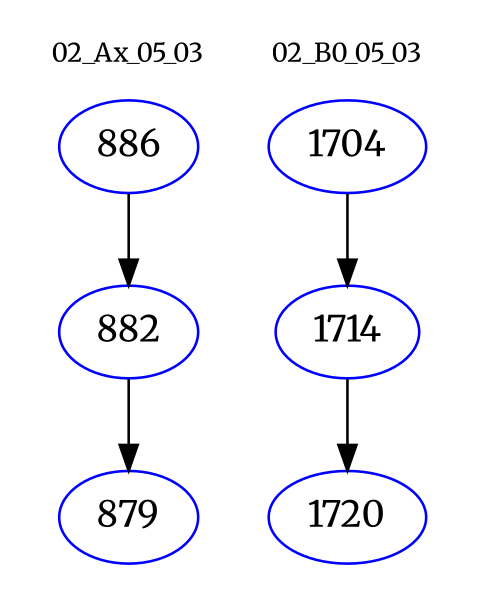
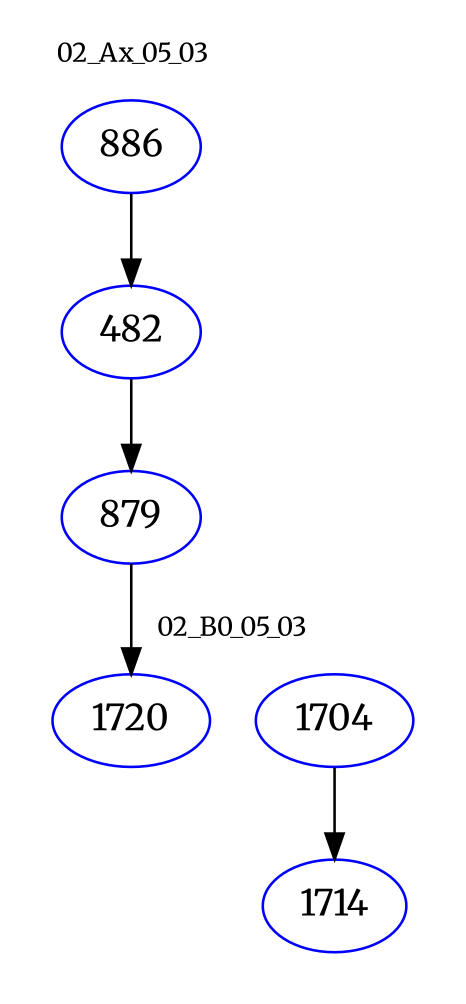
(129, 332) -> (131, 332)
(347, 412) -> (131, 620)
